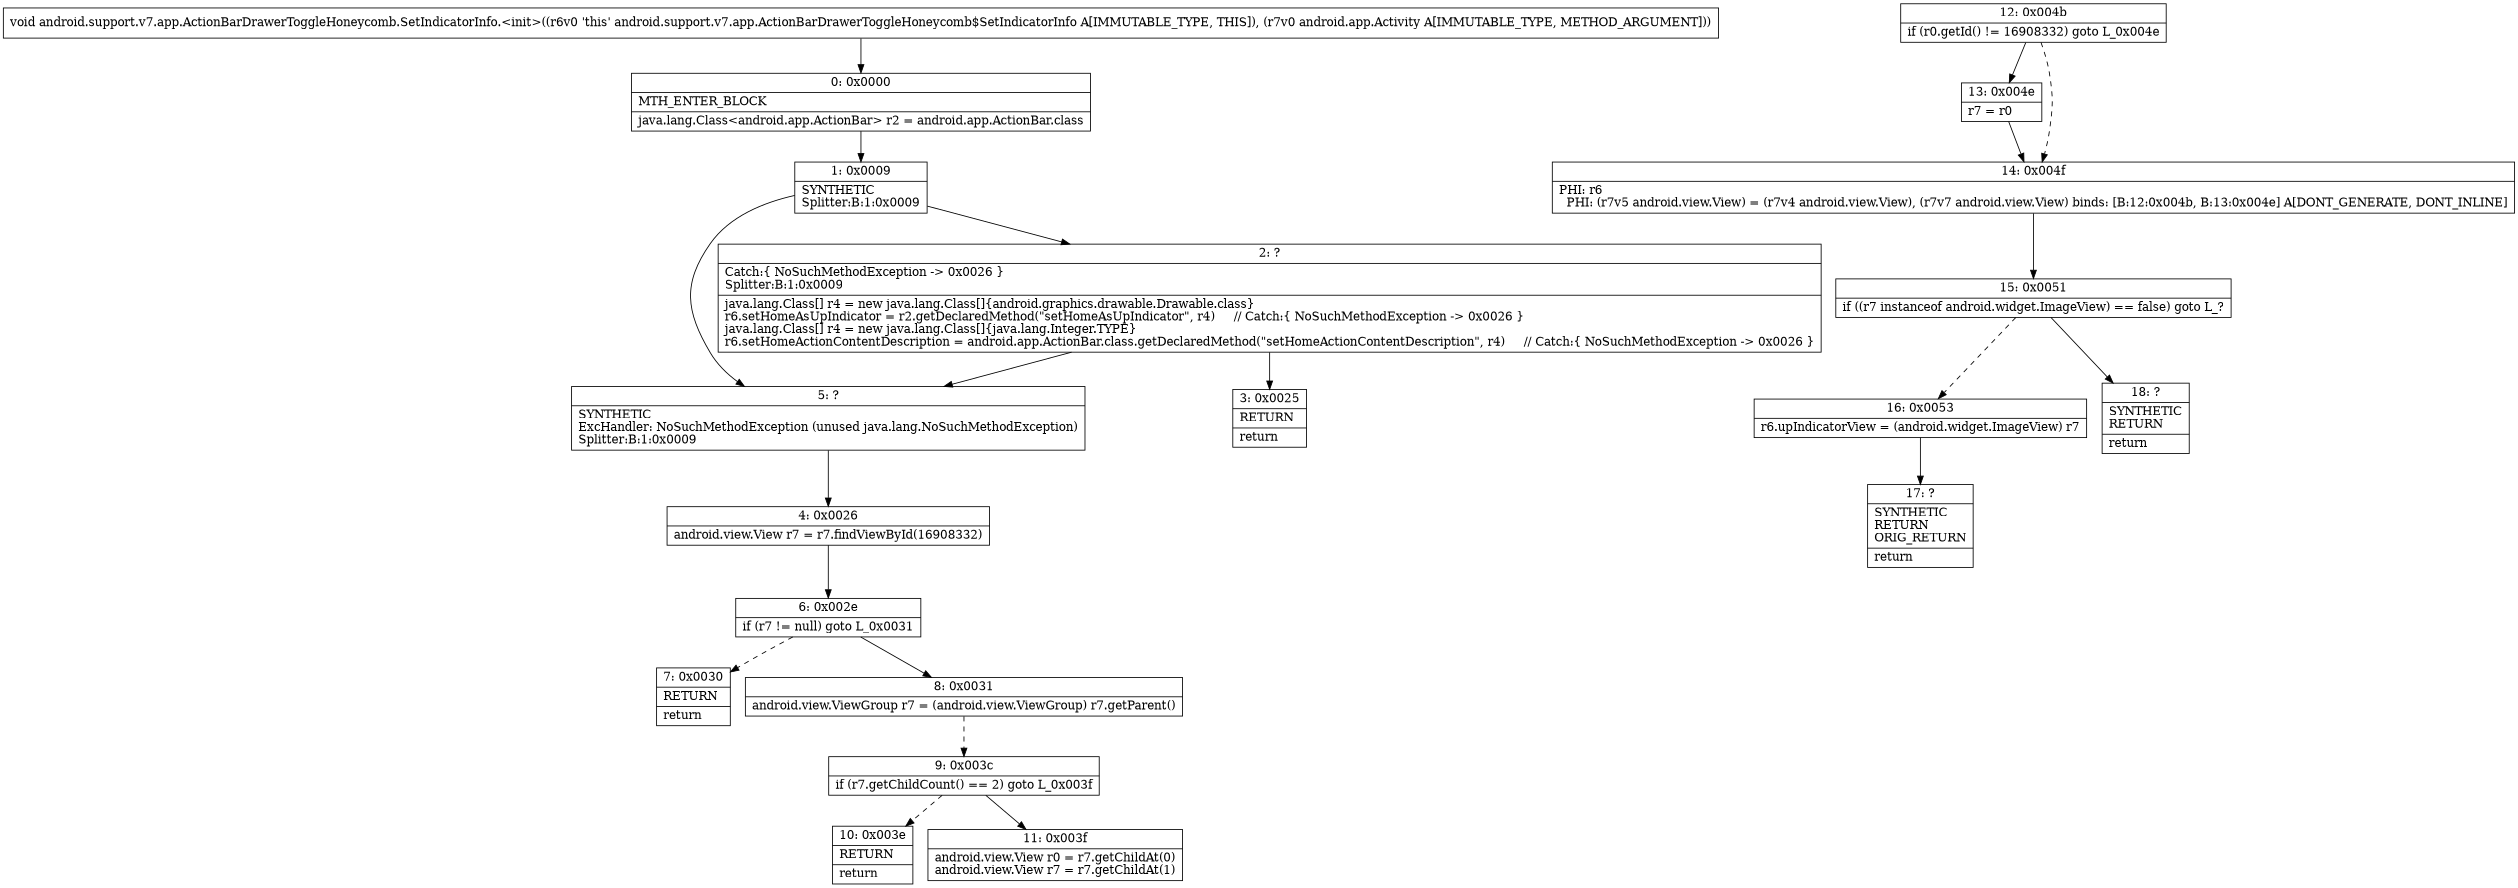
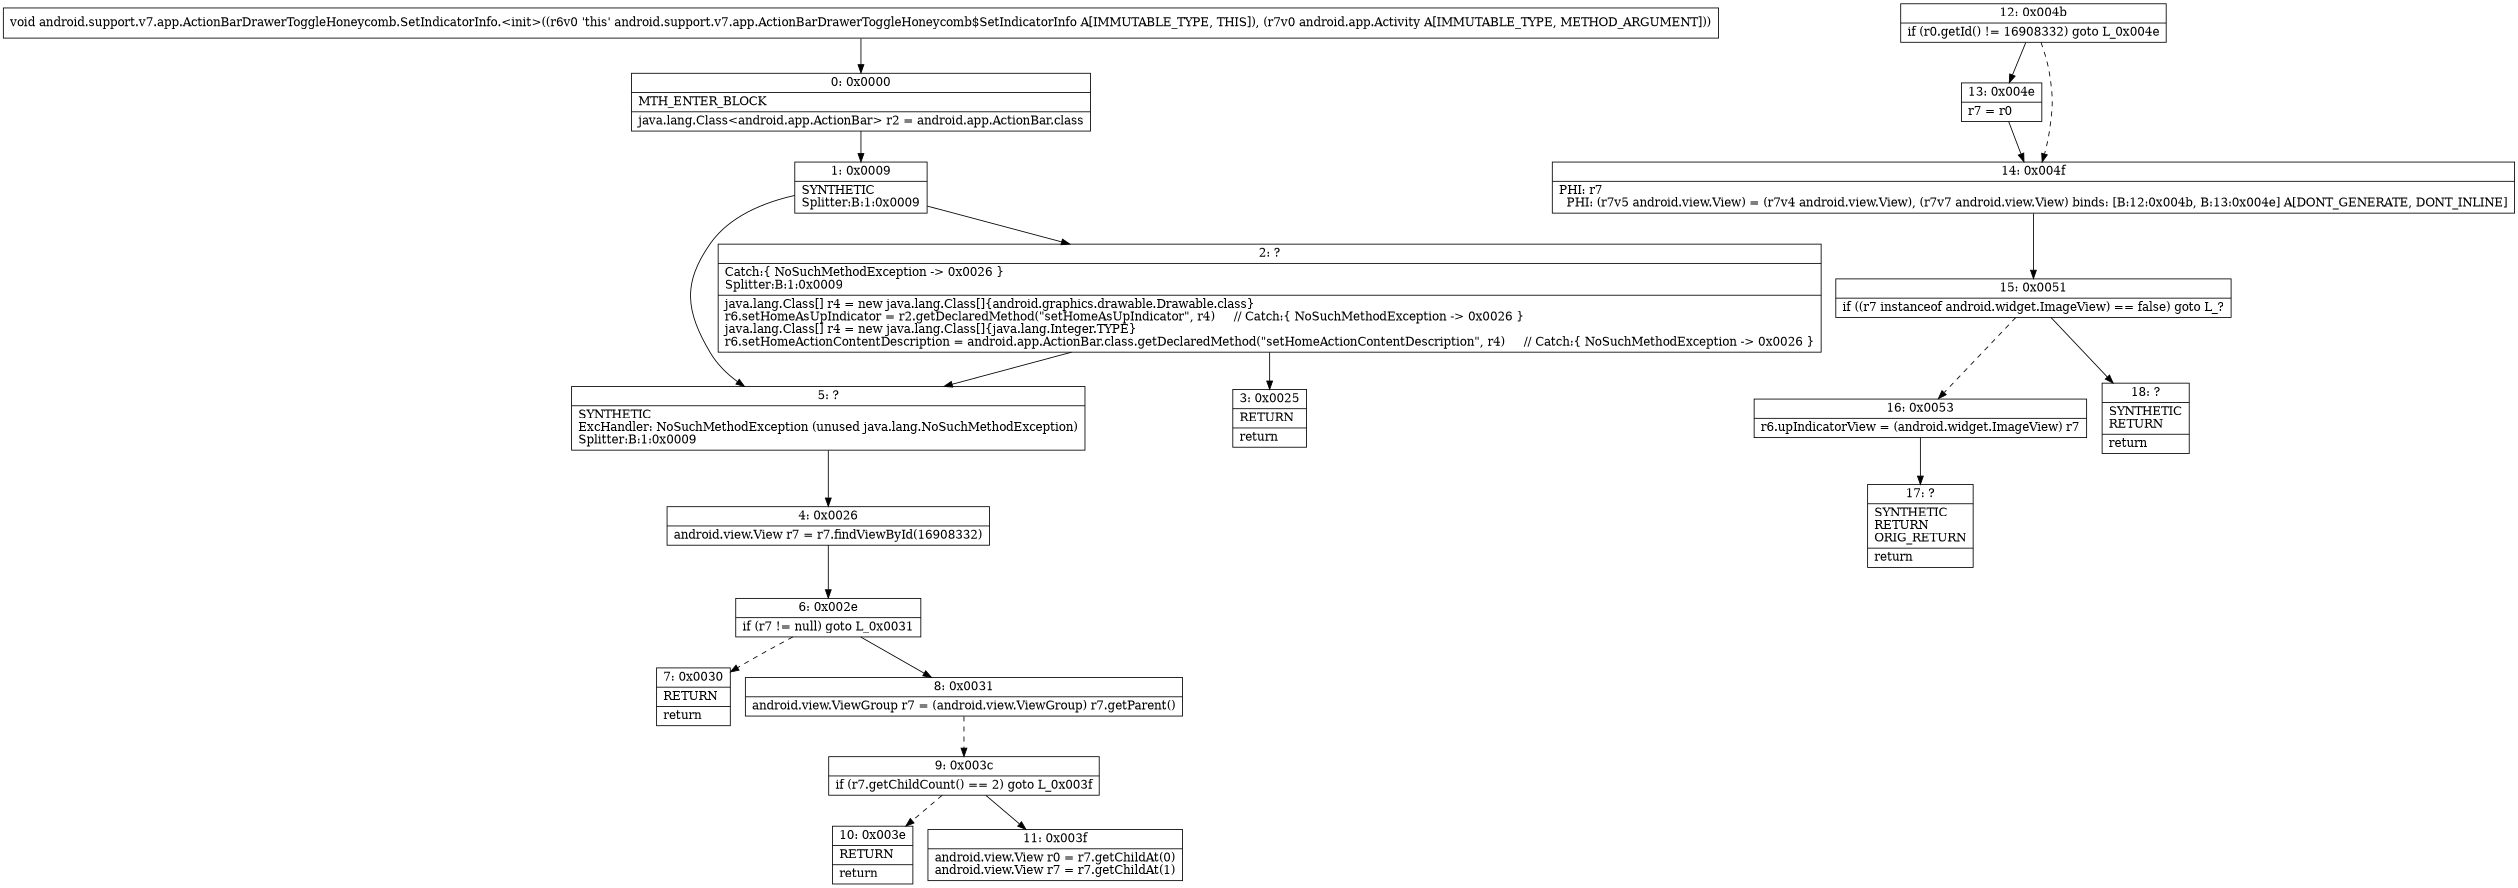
(1583, 191) -> (1583, 191)
